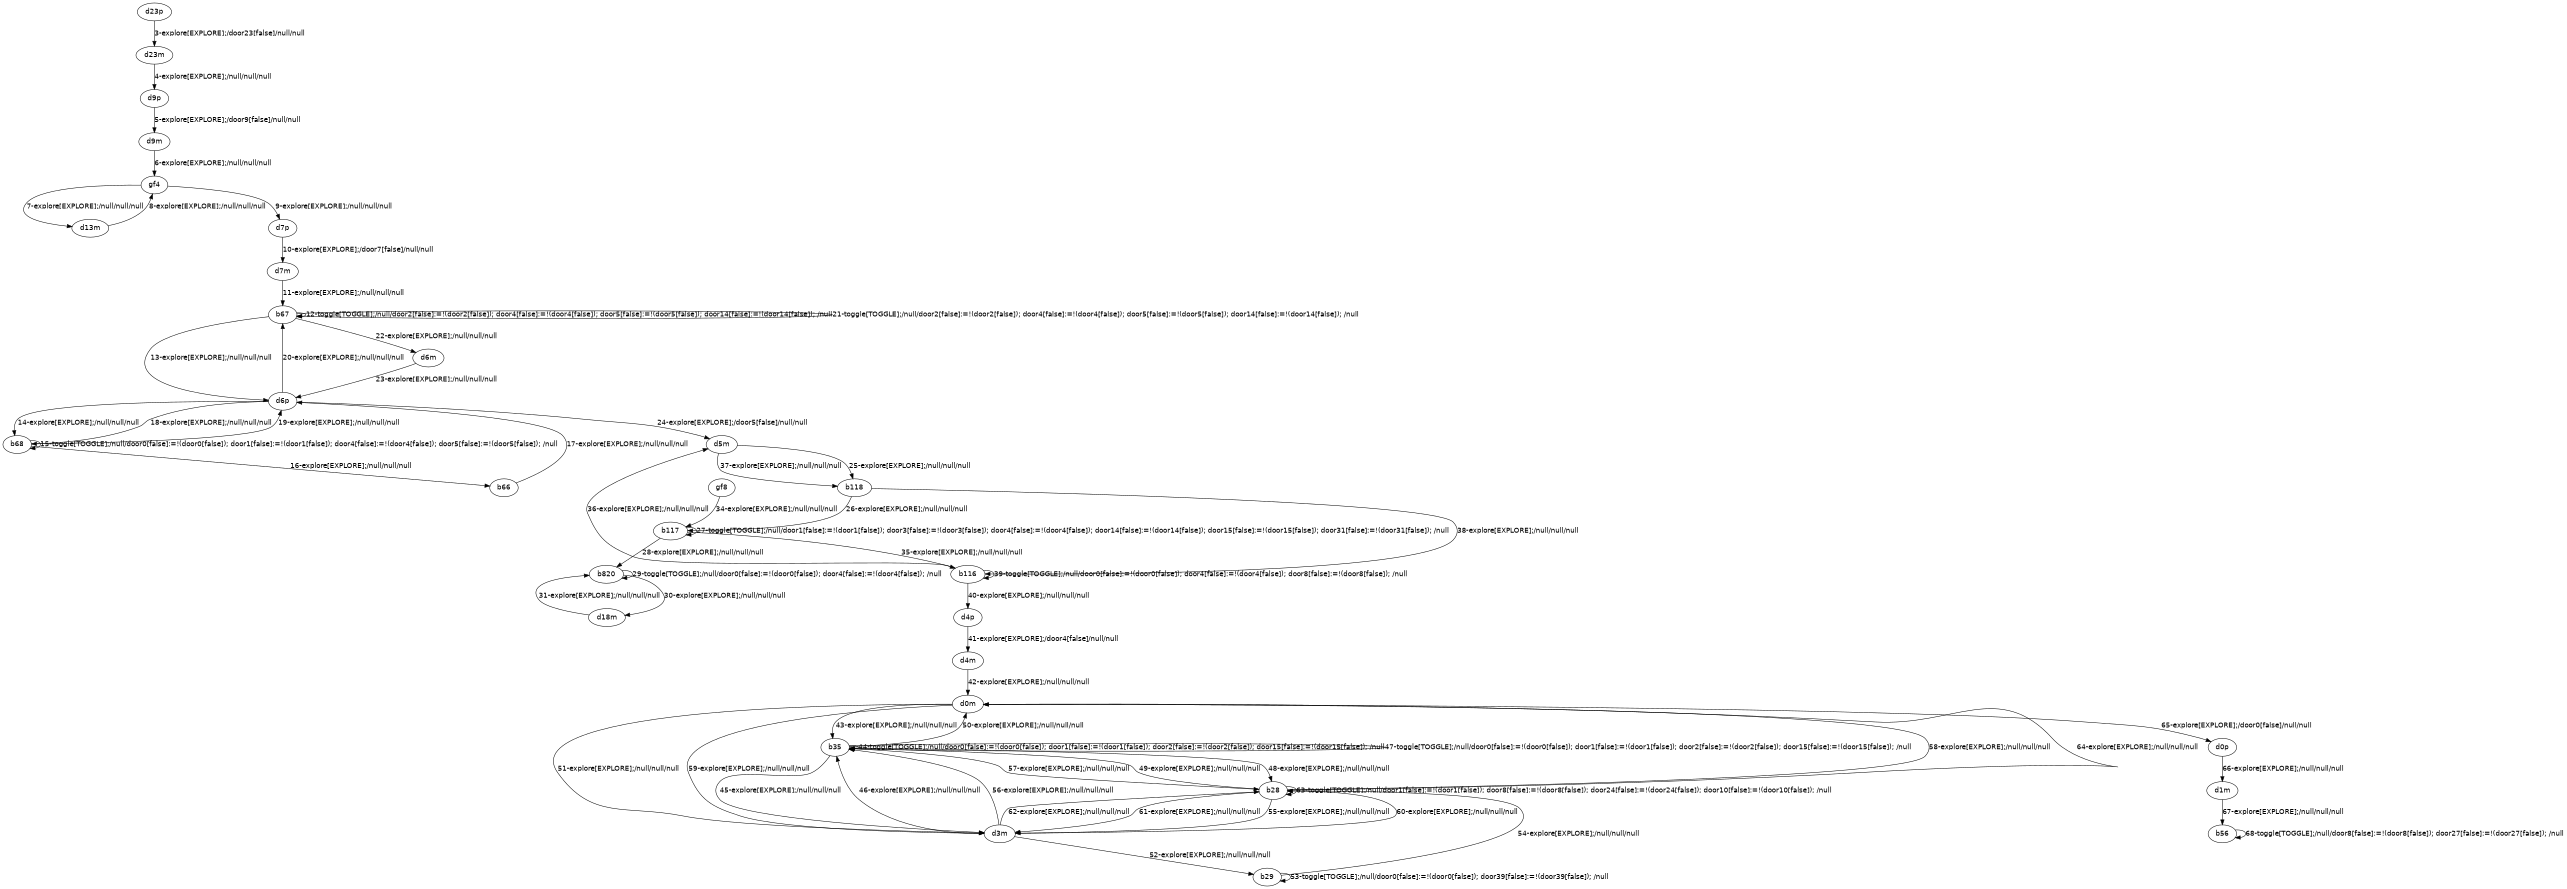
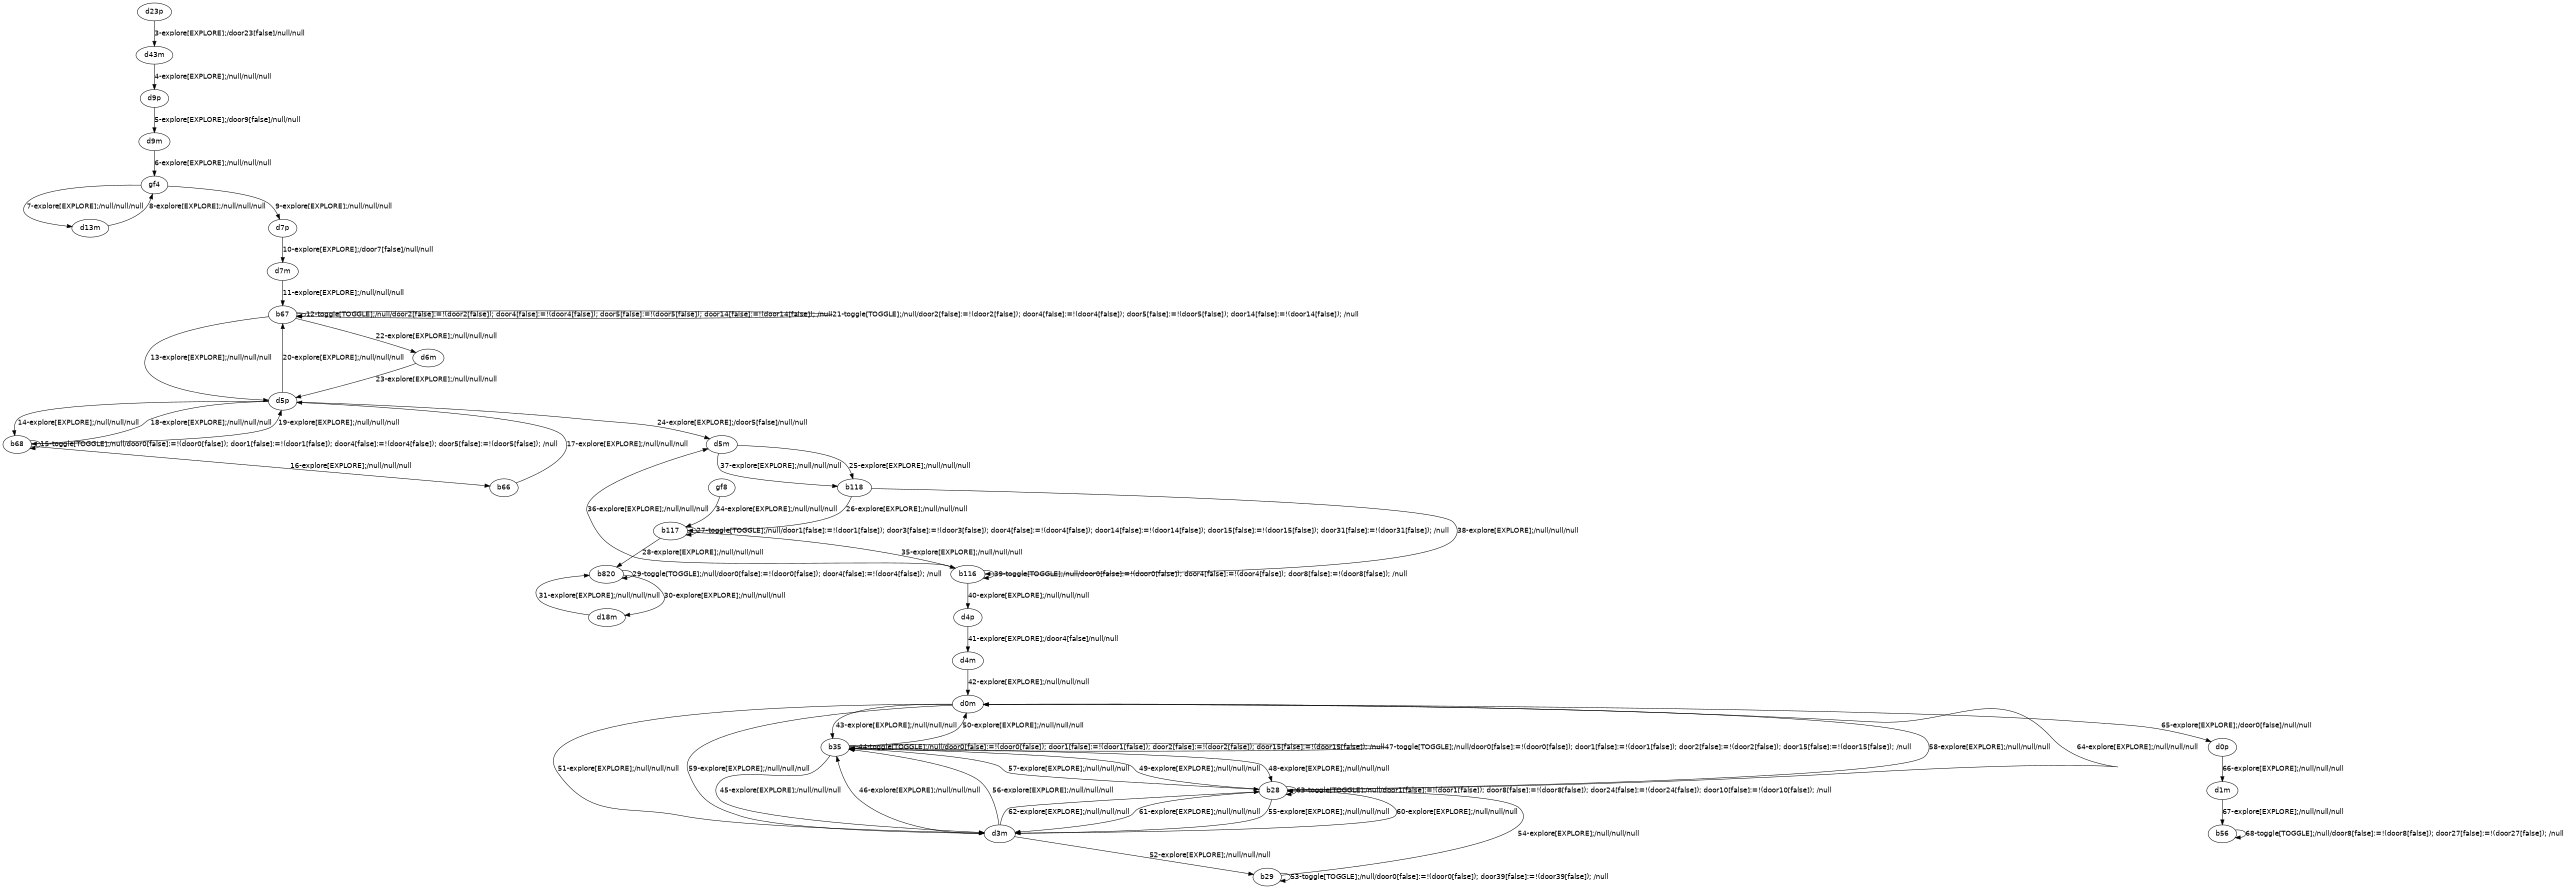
(154, 55) -> (154, 55)
(283, 401) -> (283, 401)
